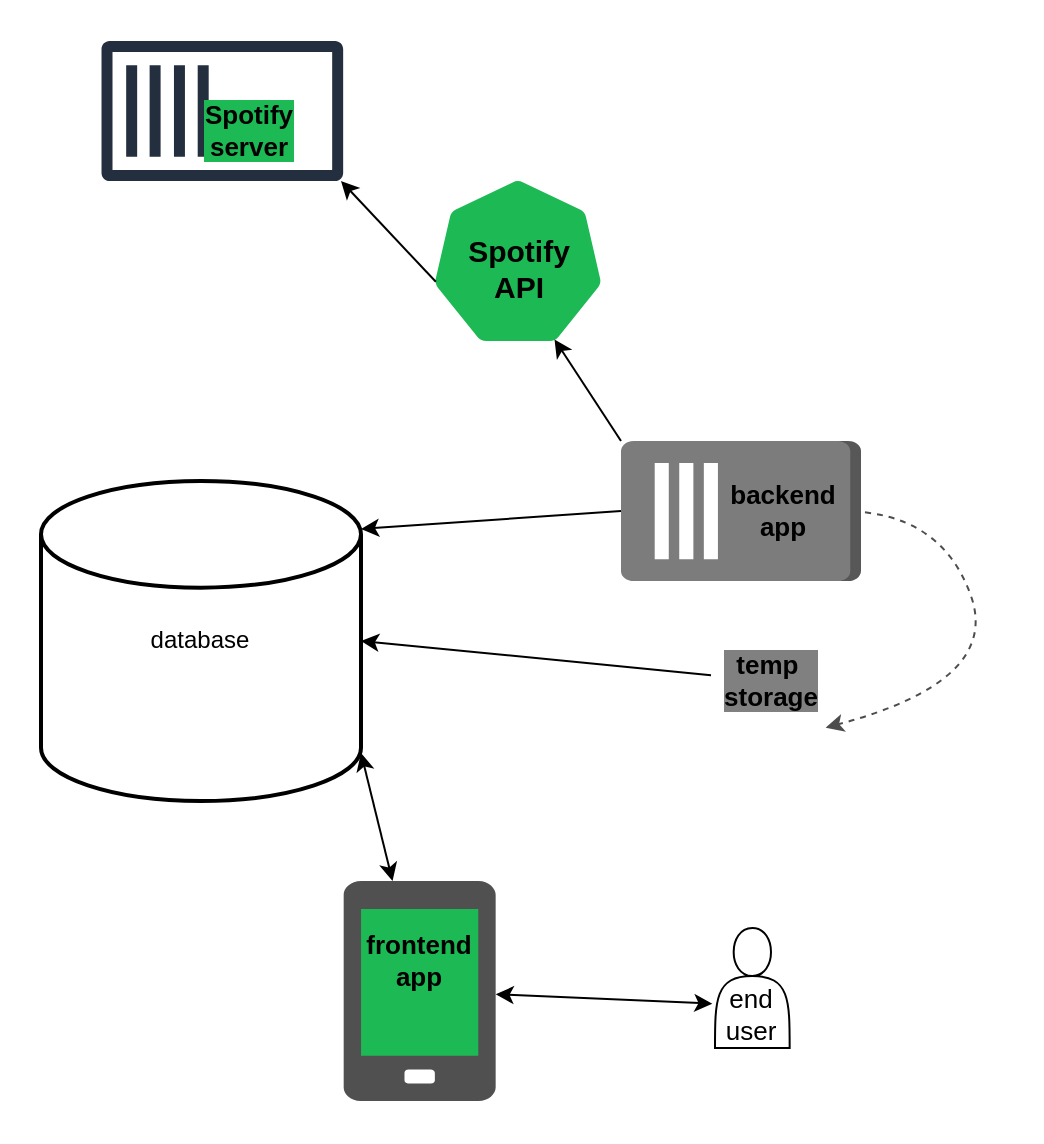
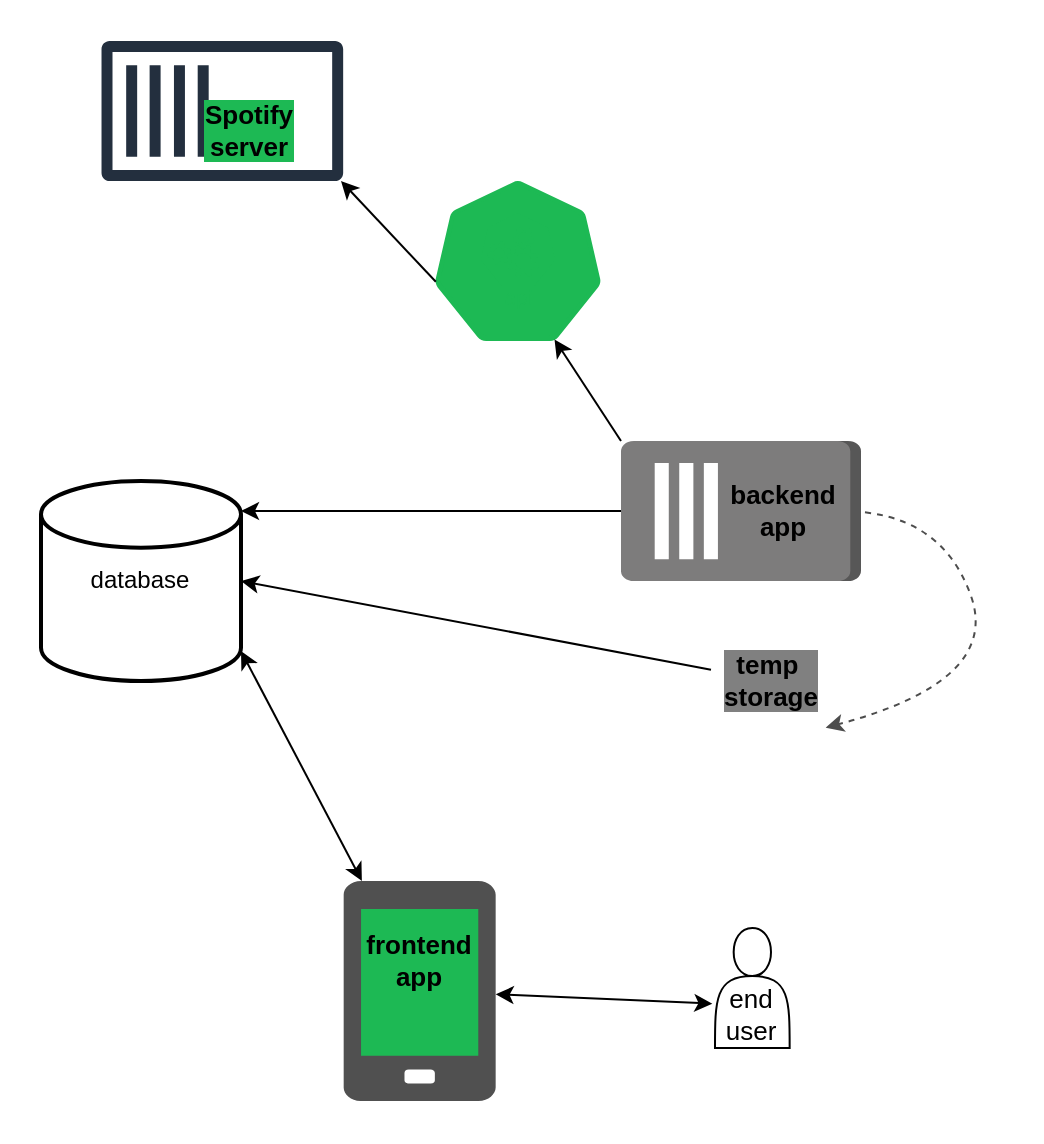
(518, 268) -> none
(201, 641) -> (141, 581)
